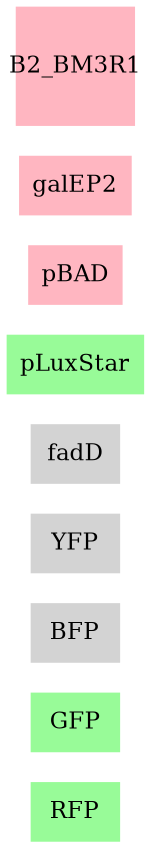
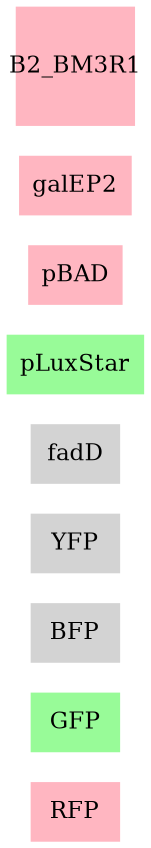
(75, 812) -> (75, 812)
